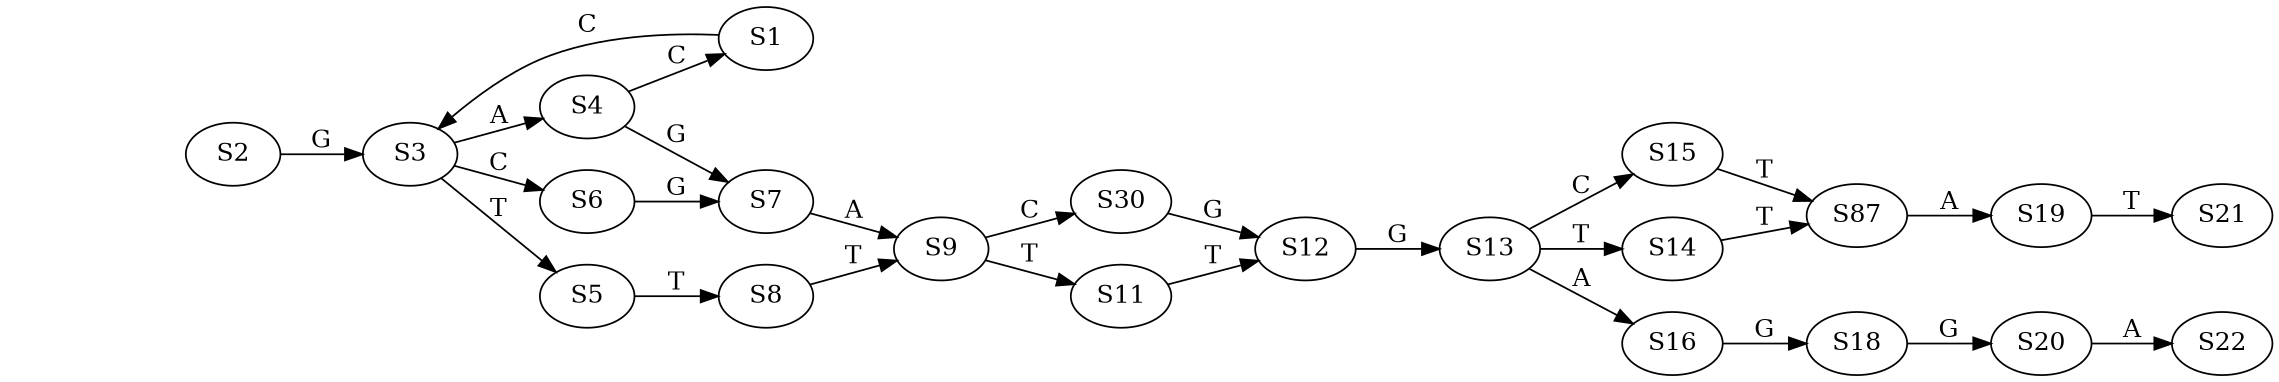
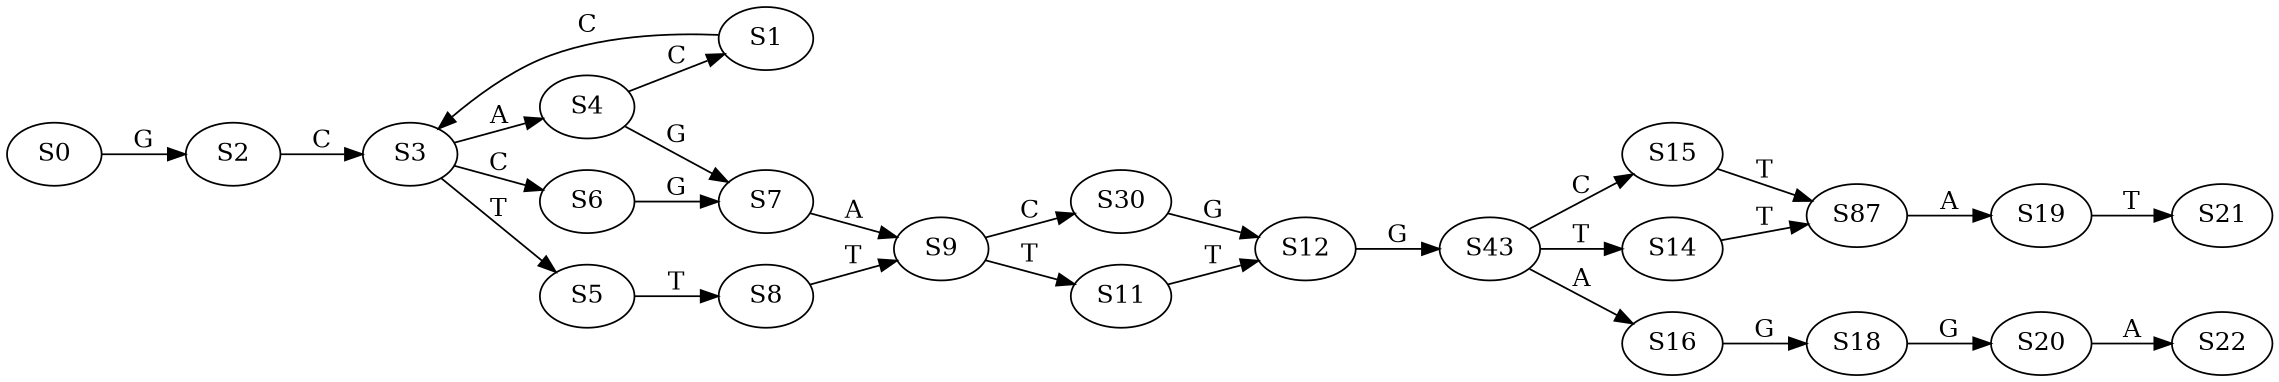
(322, 141) -> (322, 141)
none -> (54, 154)
(1490, 249) -> (1490, 249)
